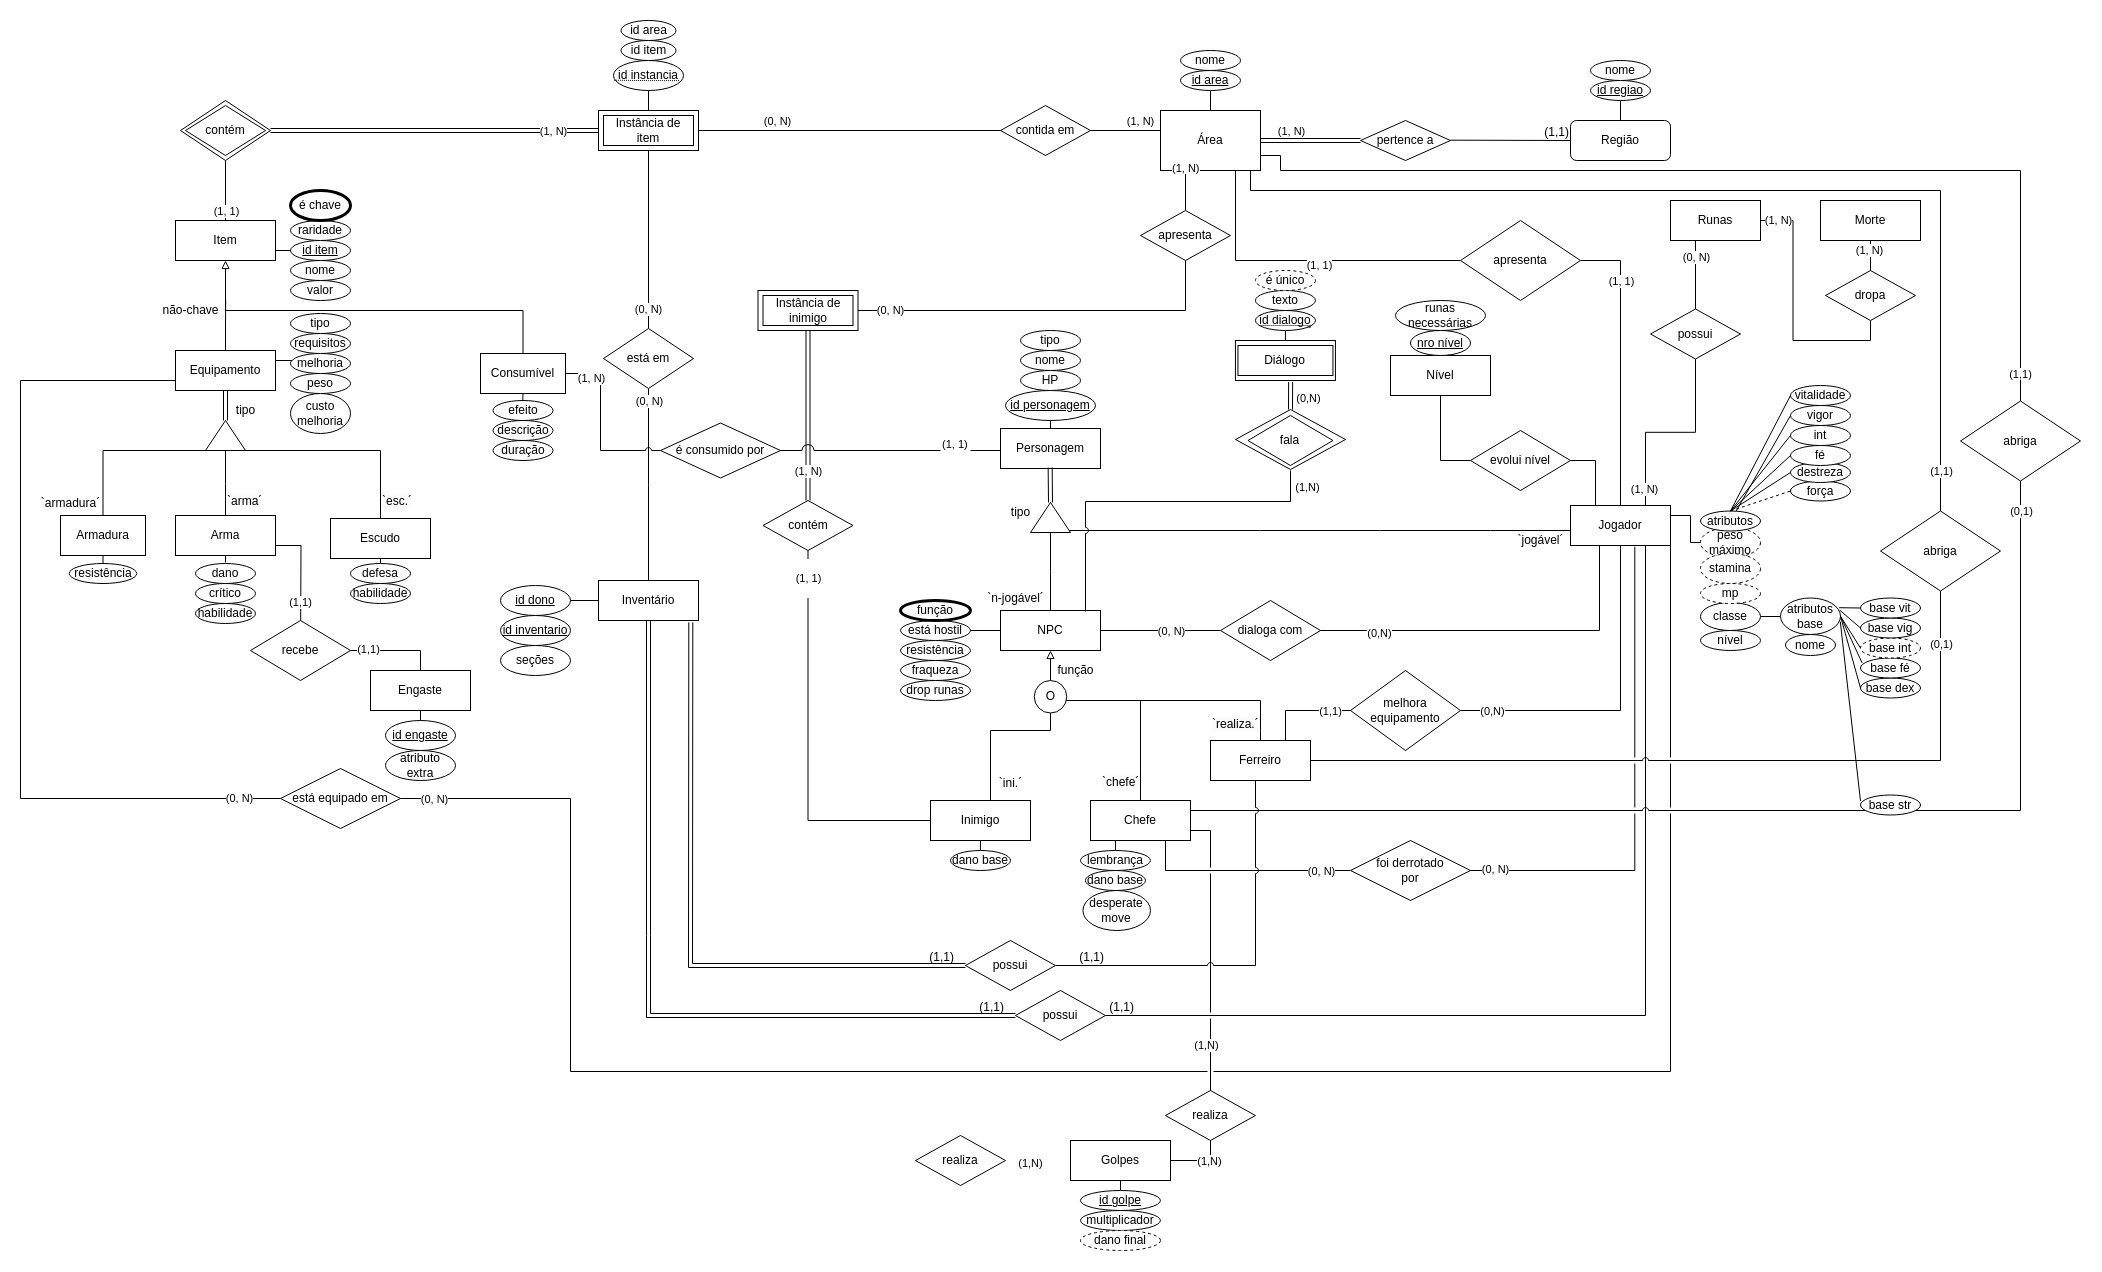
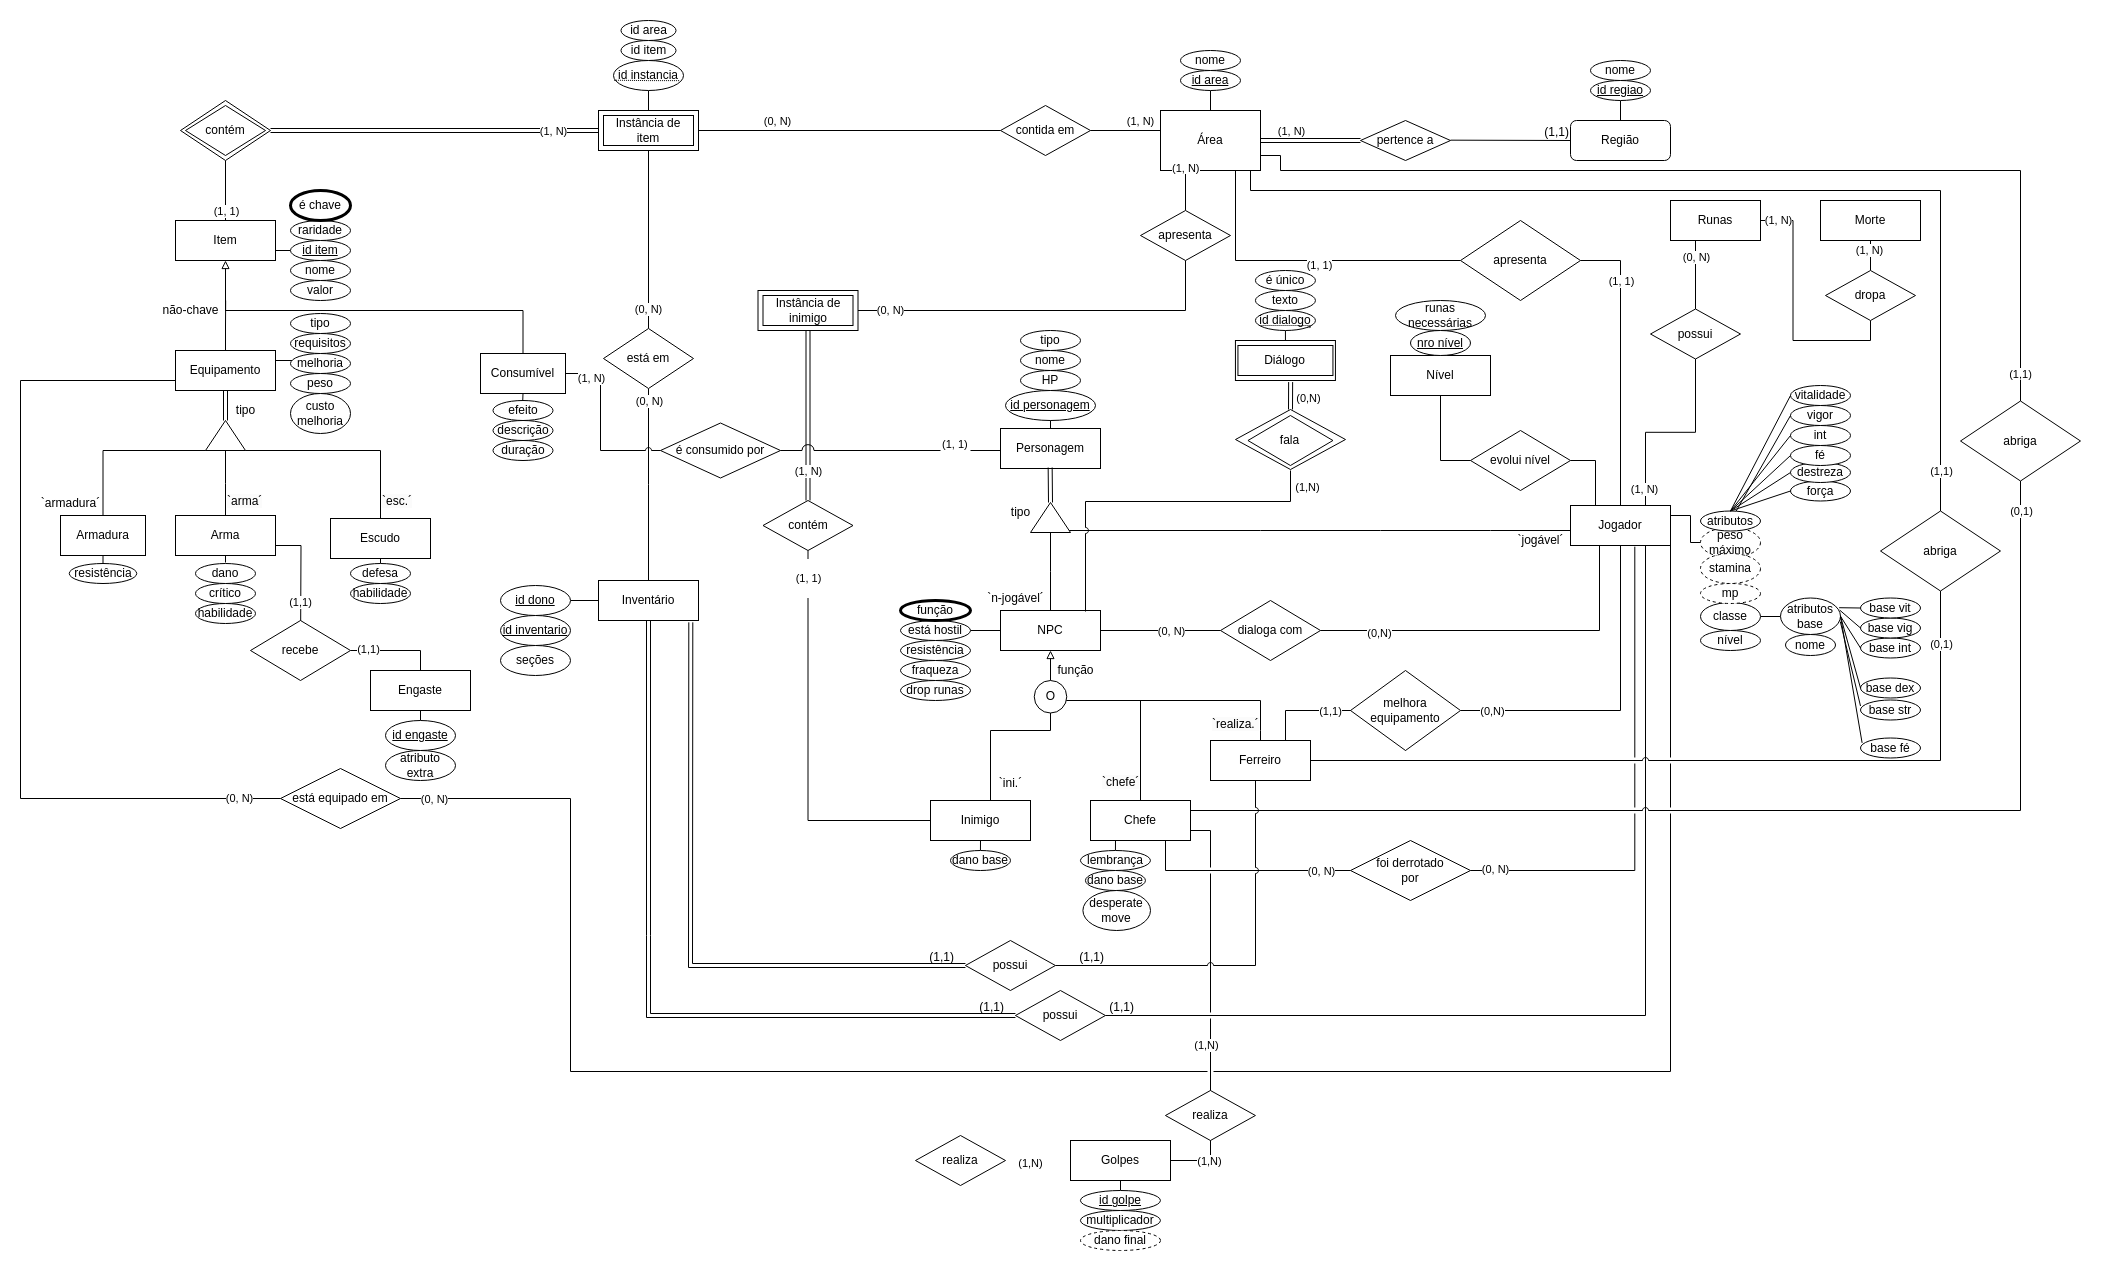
(1285, 281) -> (1285, 281)
(1764, 500) -> (1764, 500)
(1891, 648) -> (1891, 648)
(1891, 668) -> (1891, 748)
(1891, 805) -> (1891, 710)
